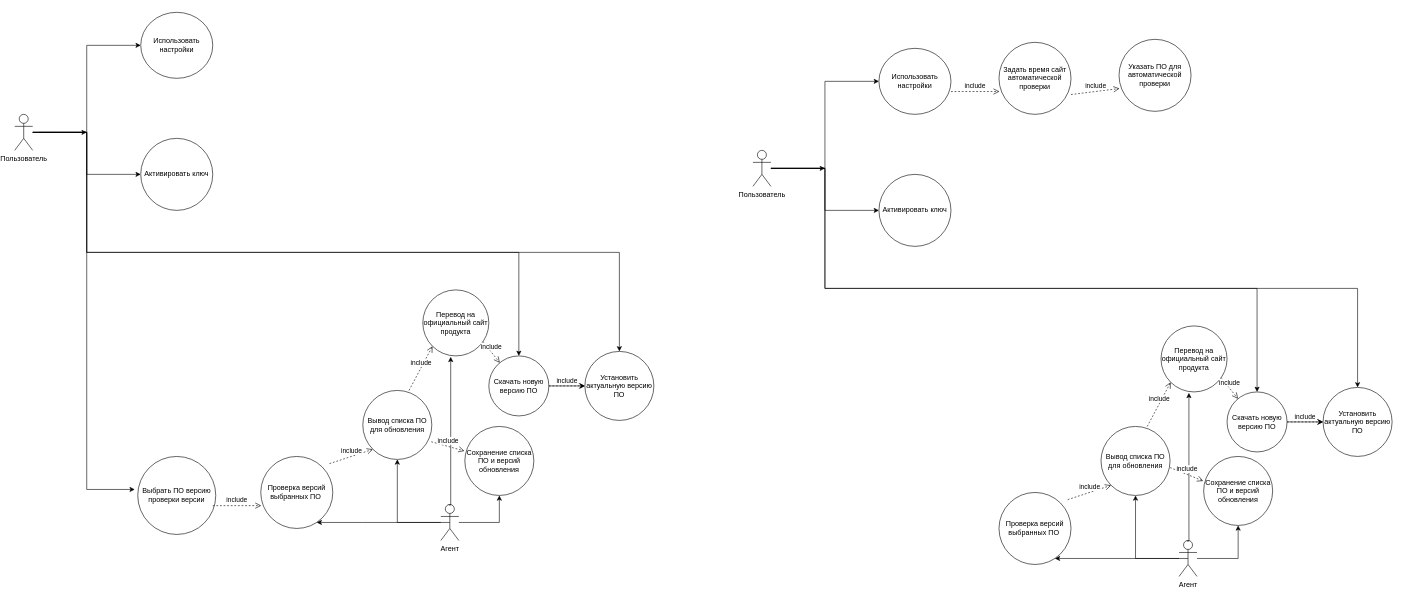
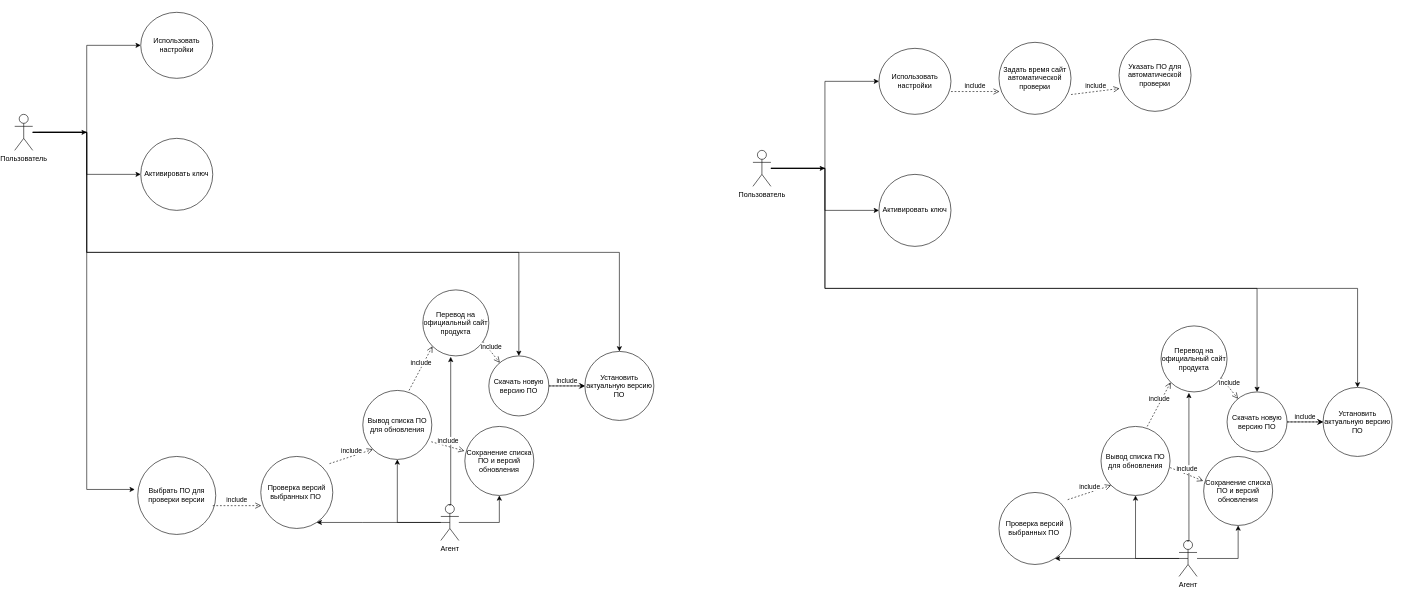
(177, 495) -> (177, 495)
